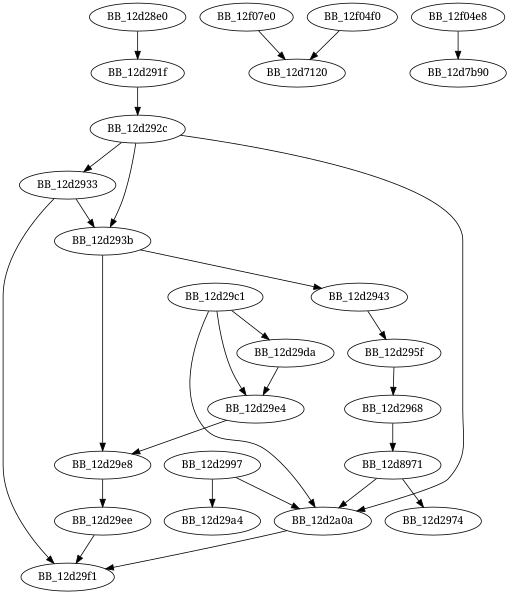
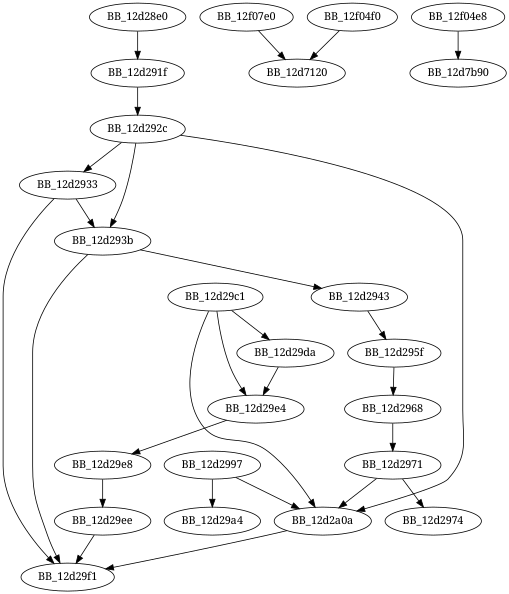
(103, 349) -> (33, 399)
(393, 465) -> (393, 465)
